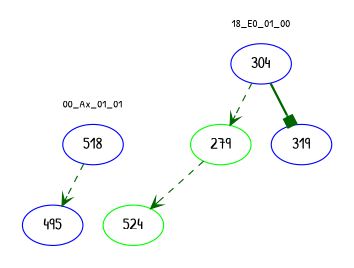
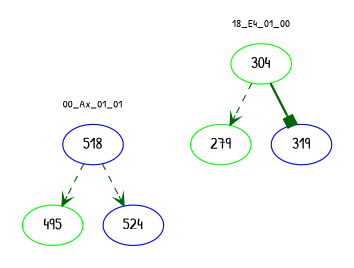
(261, 24) -> (261, 24)
(261, 64) -> (261, 64)
(181, 181) -> (111, 180)
(53, 225) -> (53, 225)
(133, 225) -> (133, 225)
